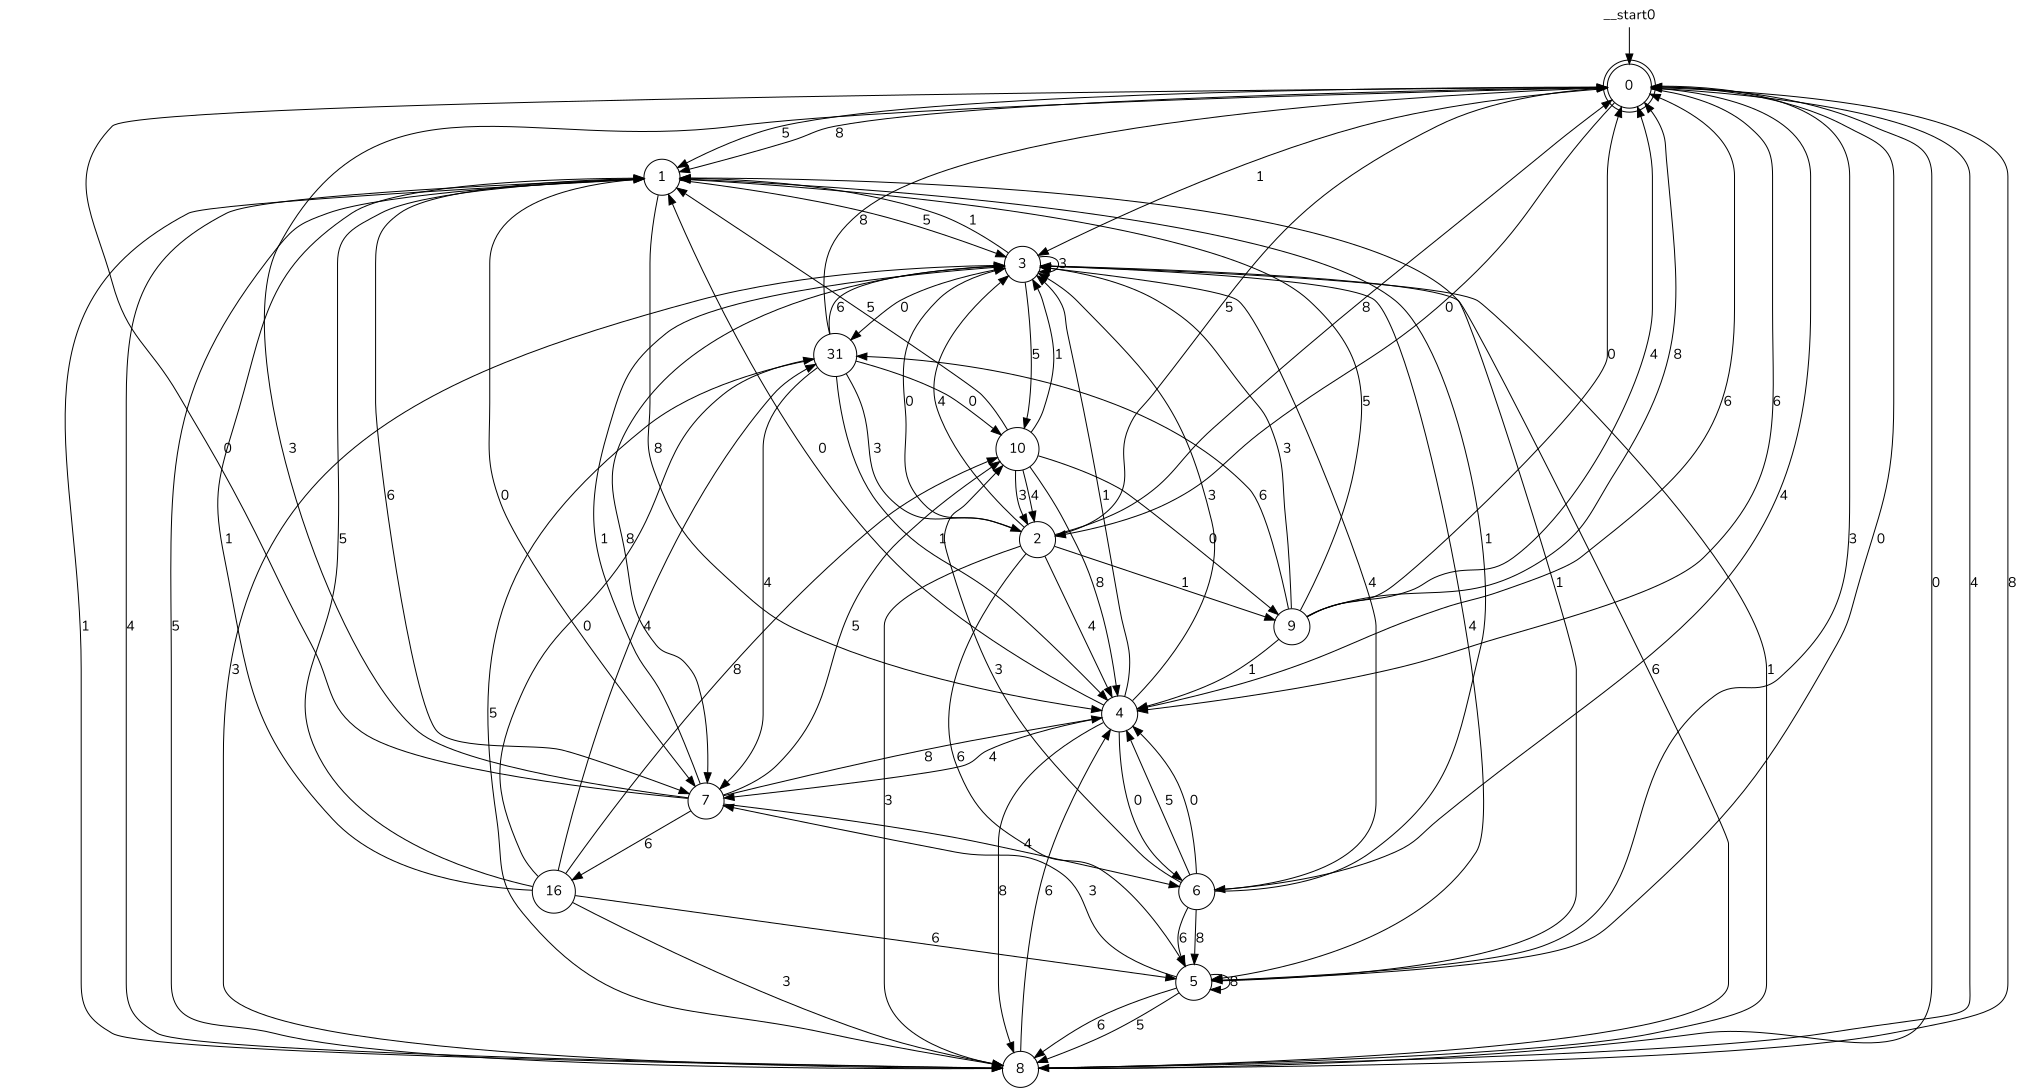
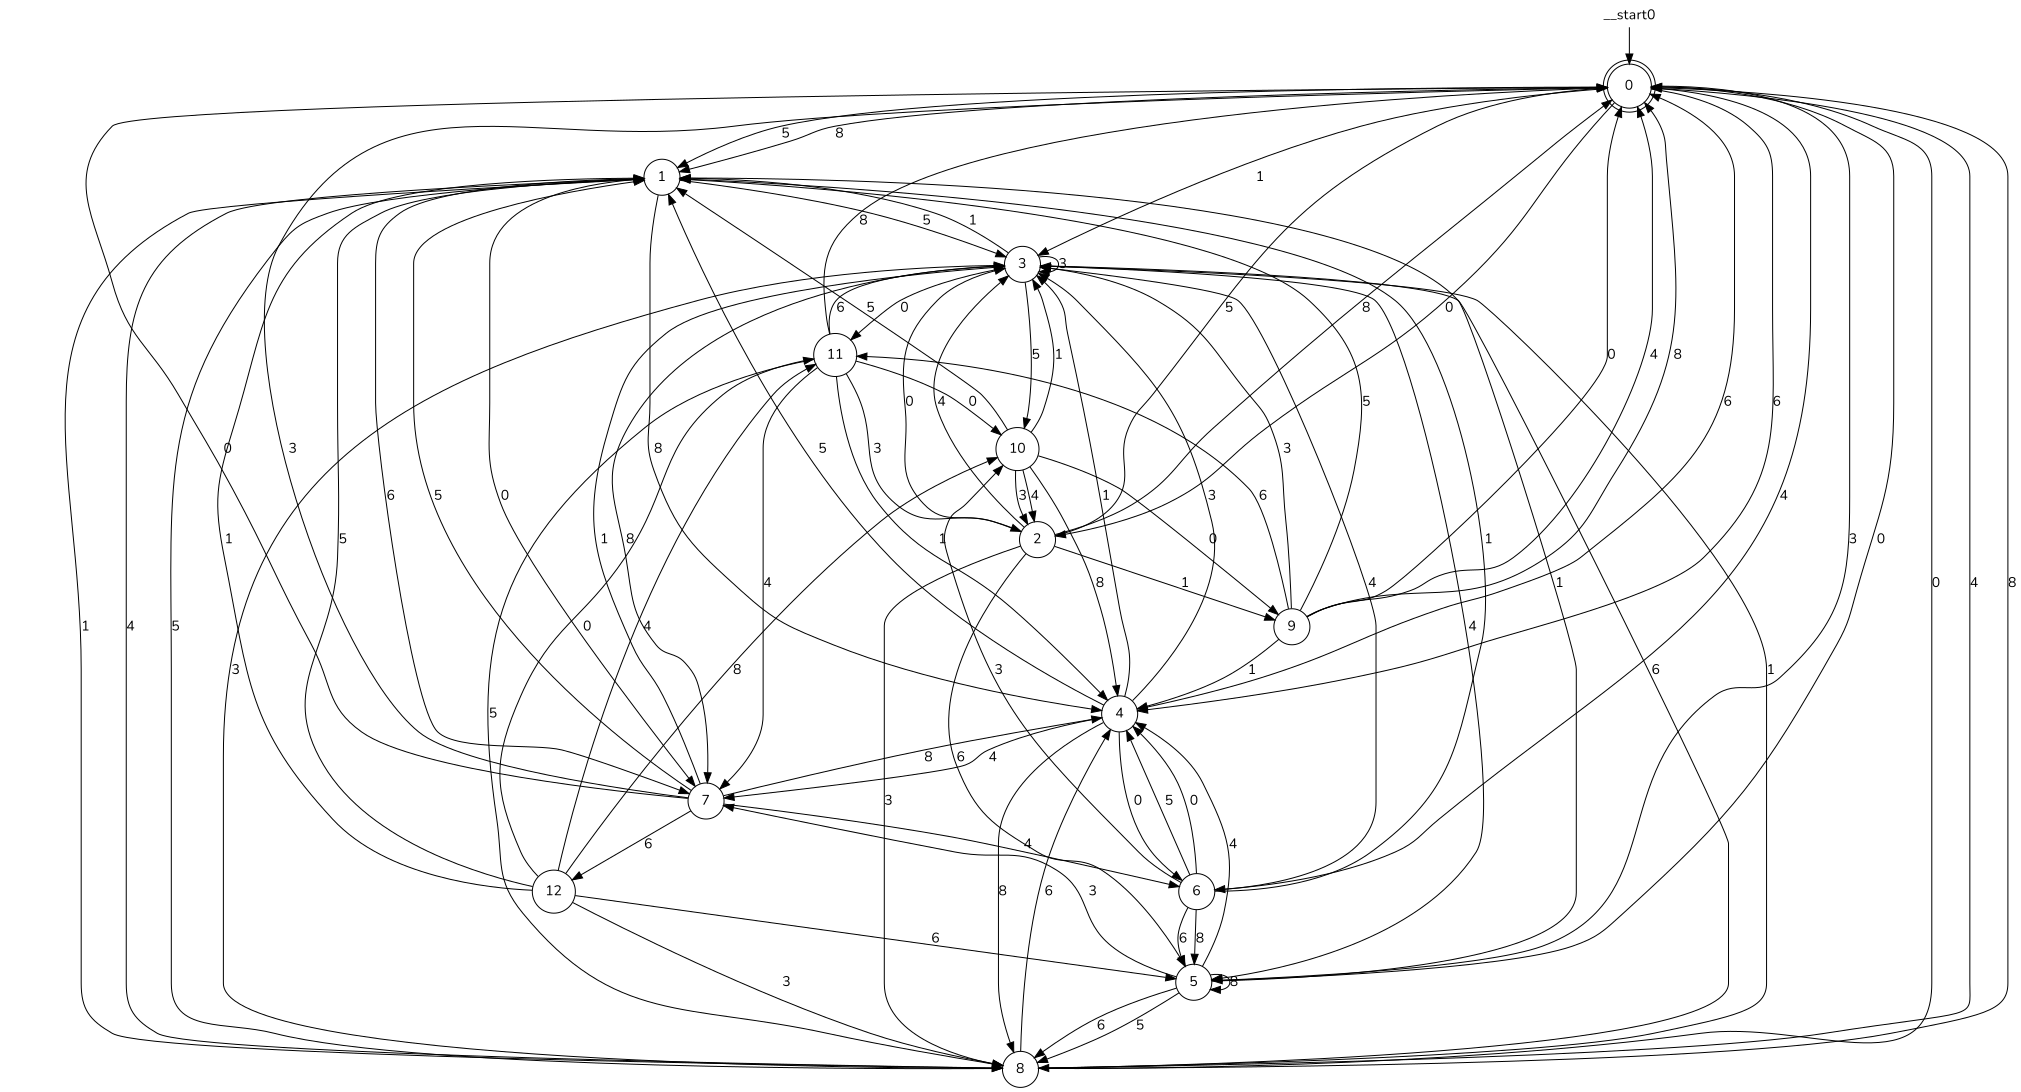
(835, 355) -> (835, 355)
(823, 449) -> (823, 449)
(1076, 622) -> (1225, 834)
(844, 625) -> (421, 458)
(554, 892) -> (554, 892)
